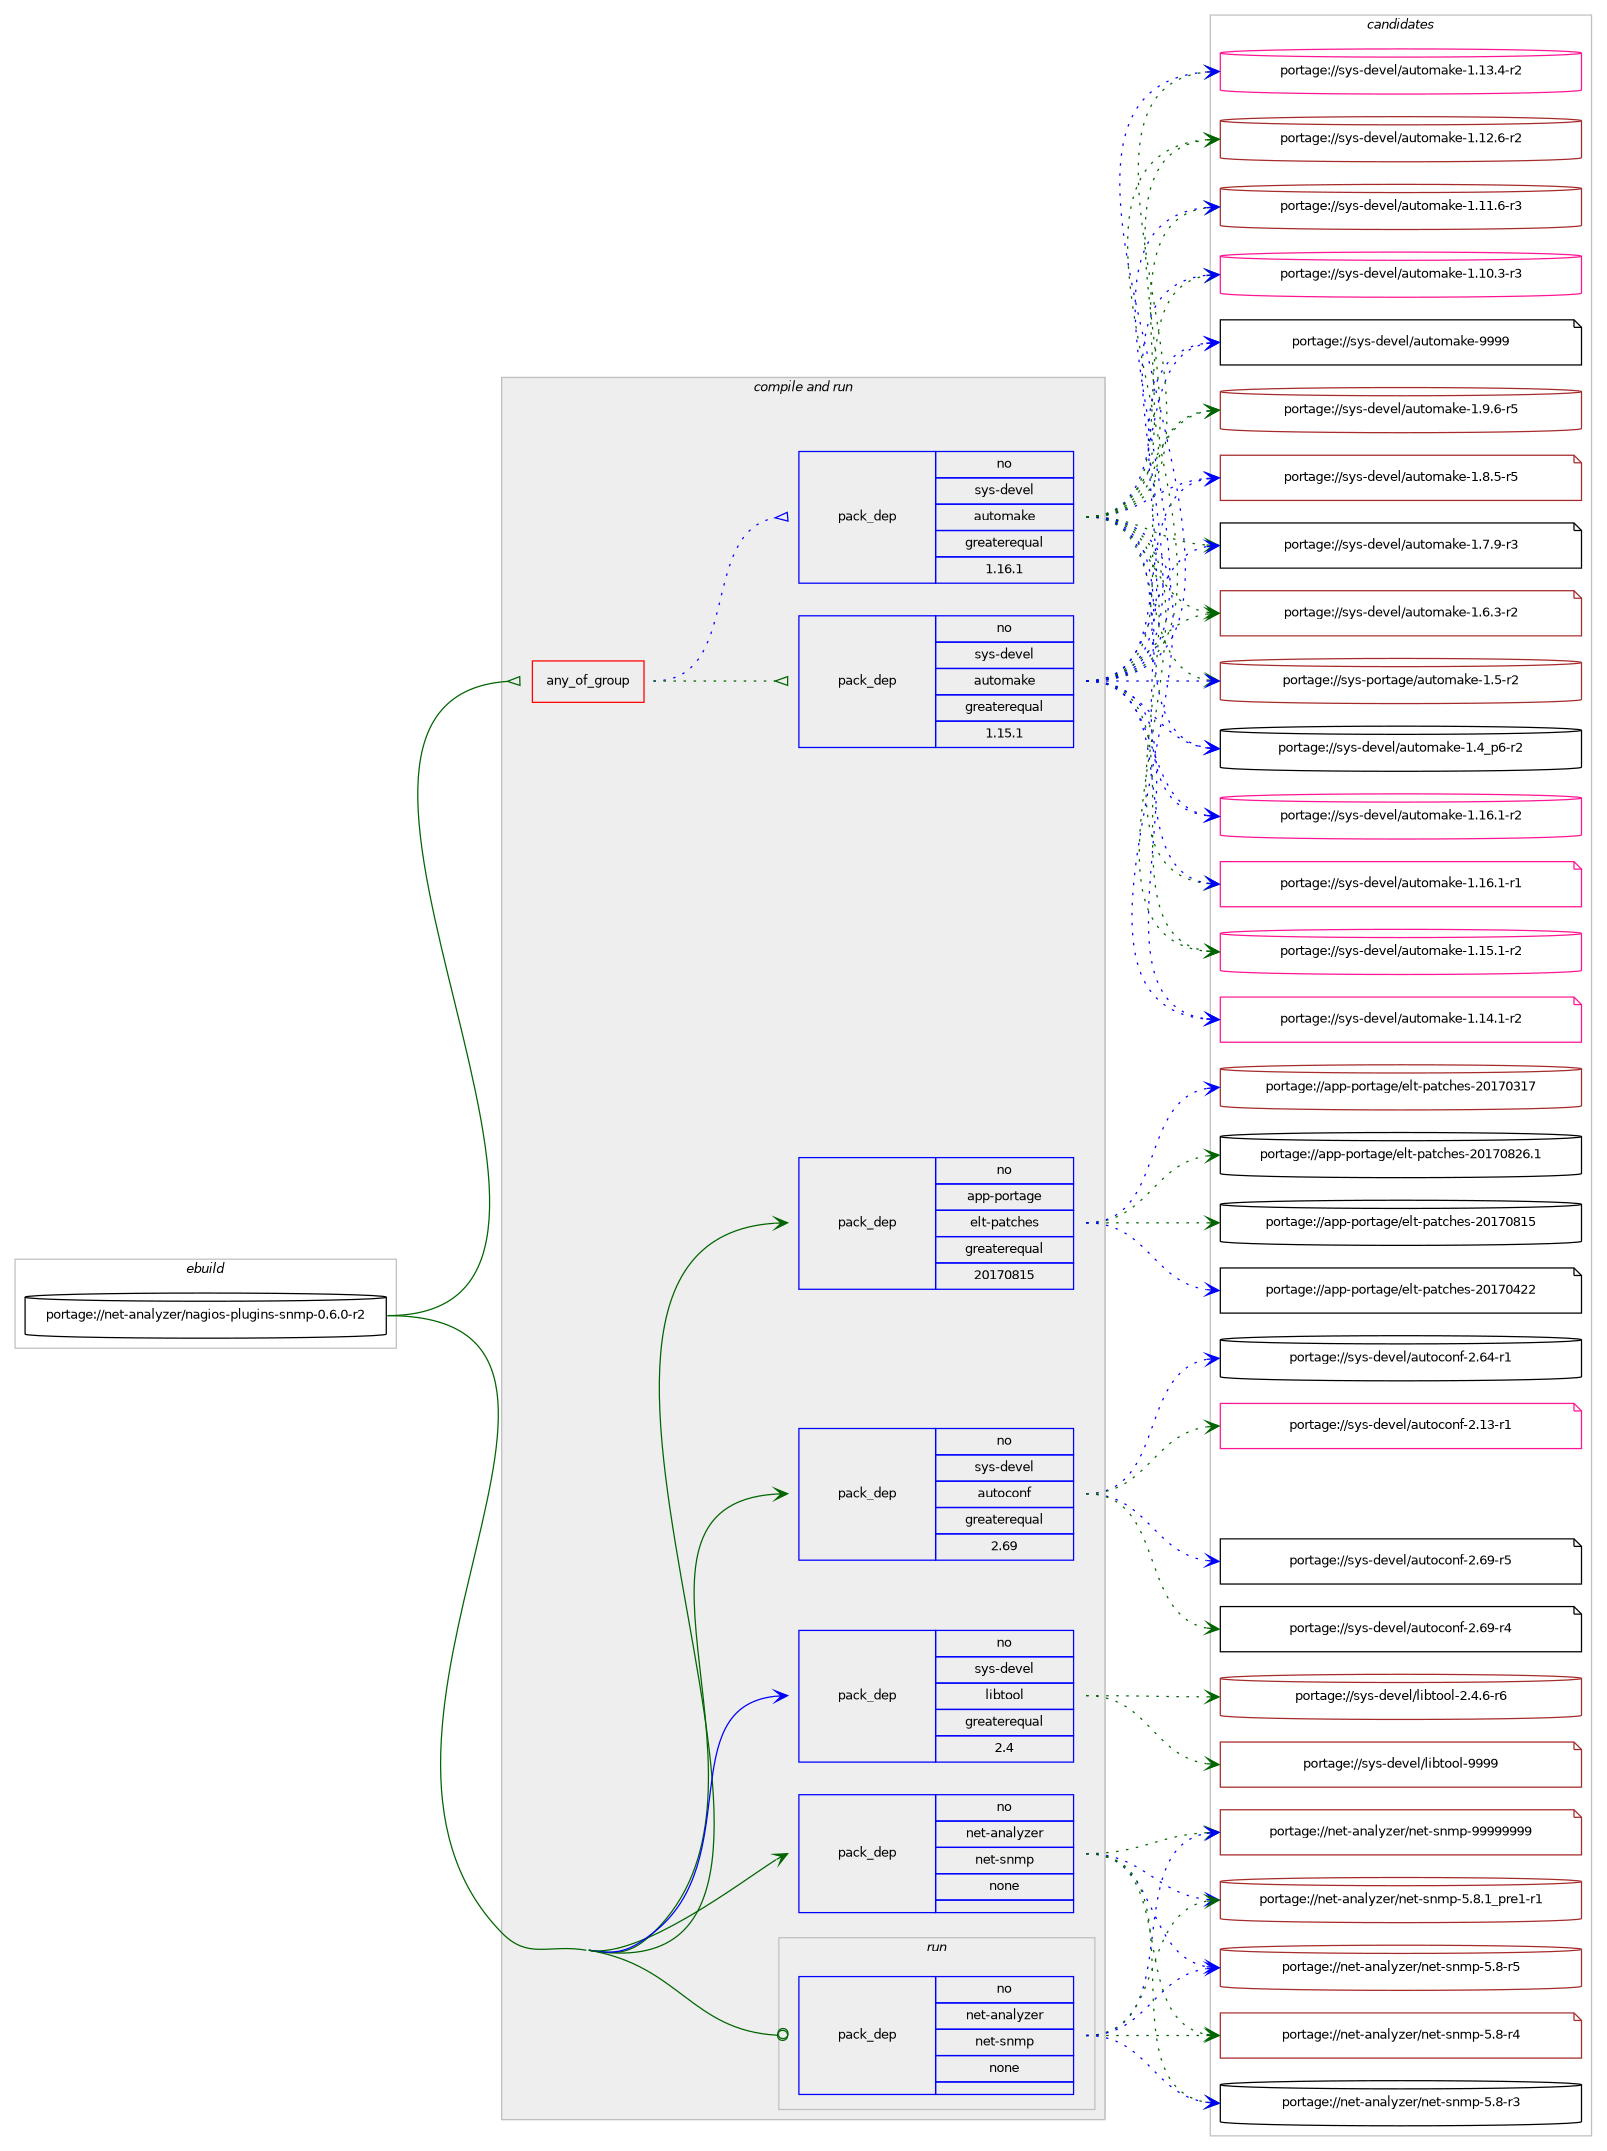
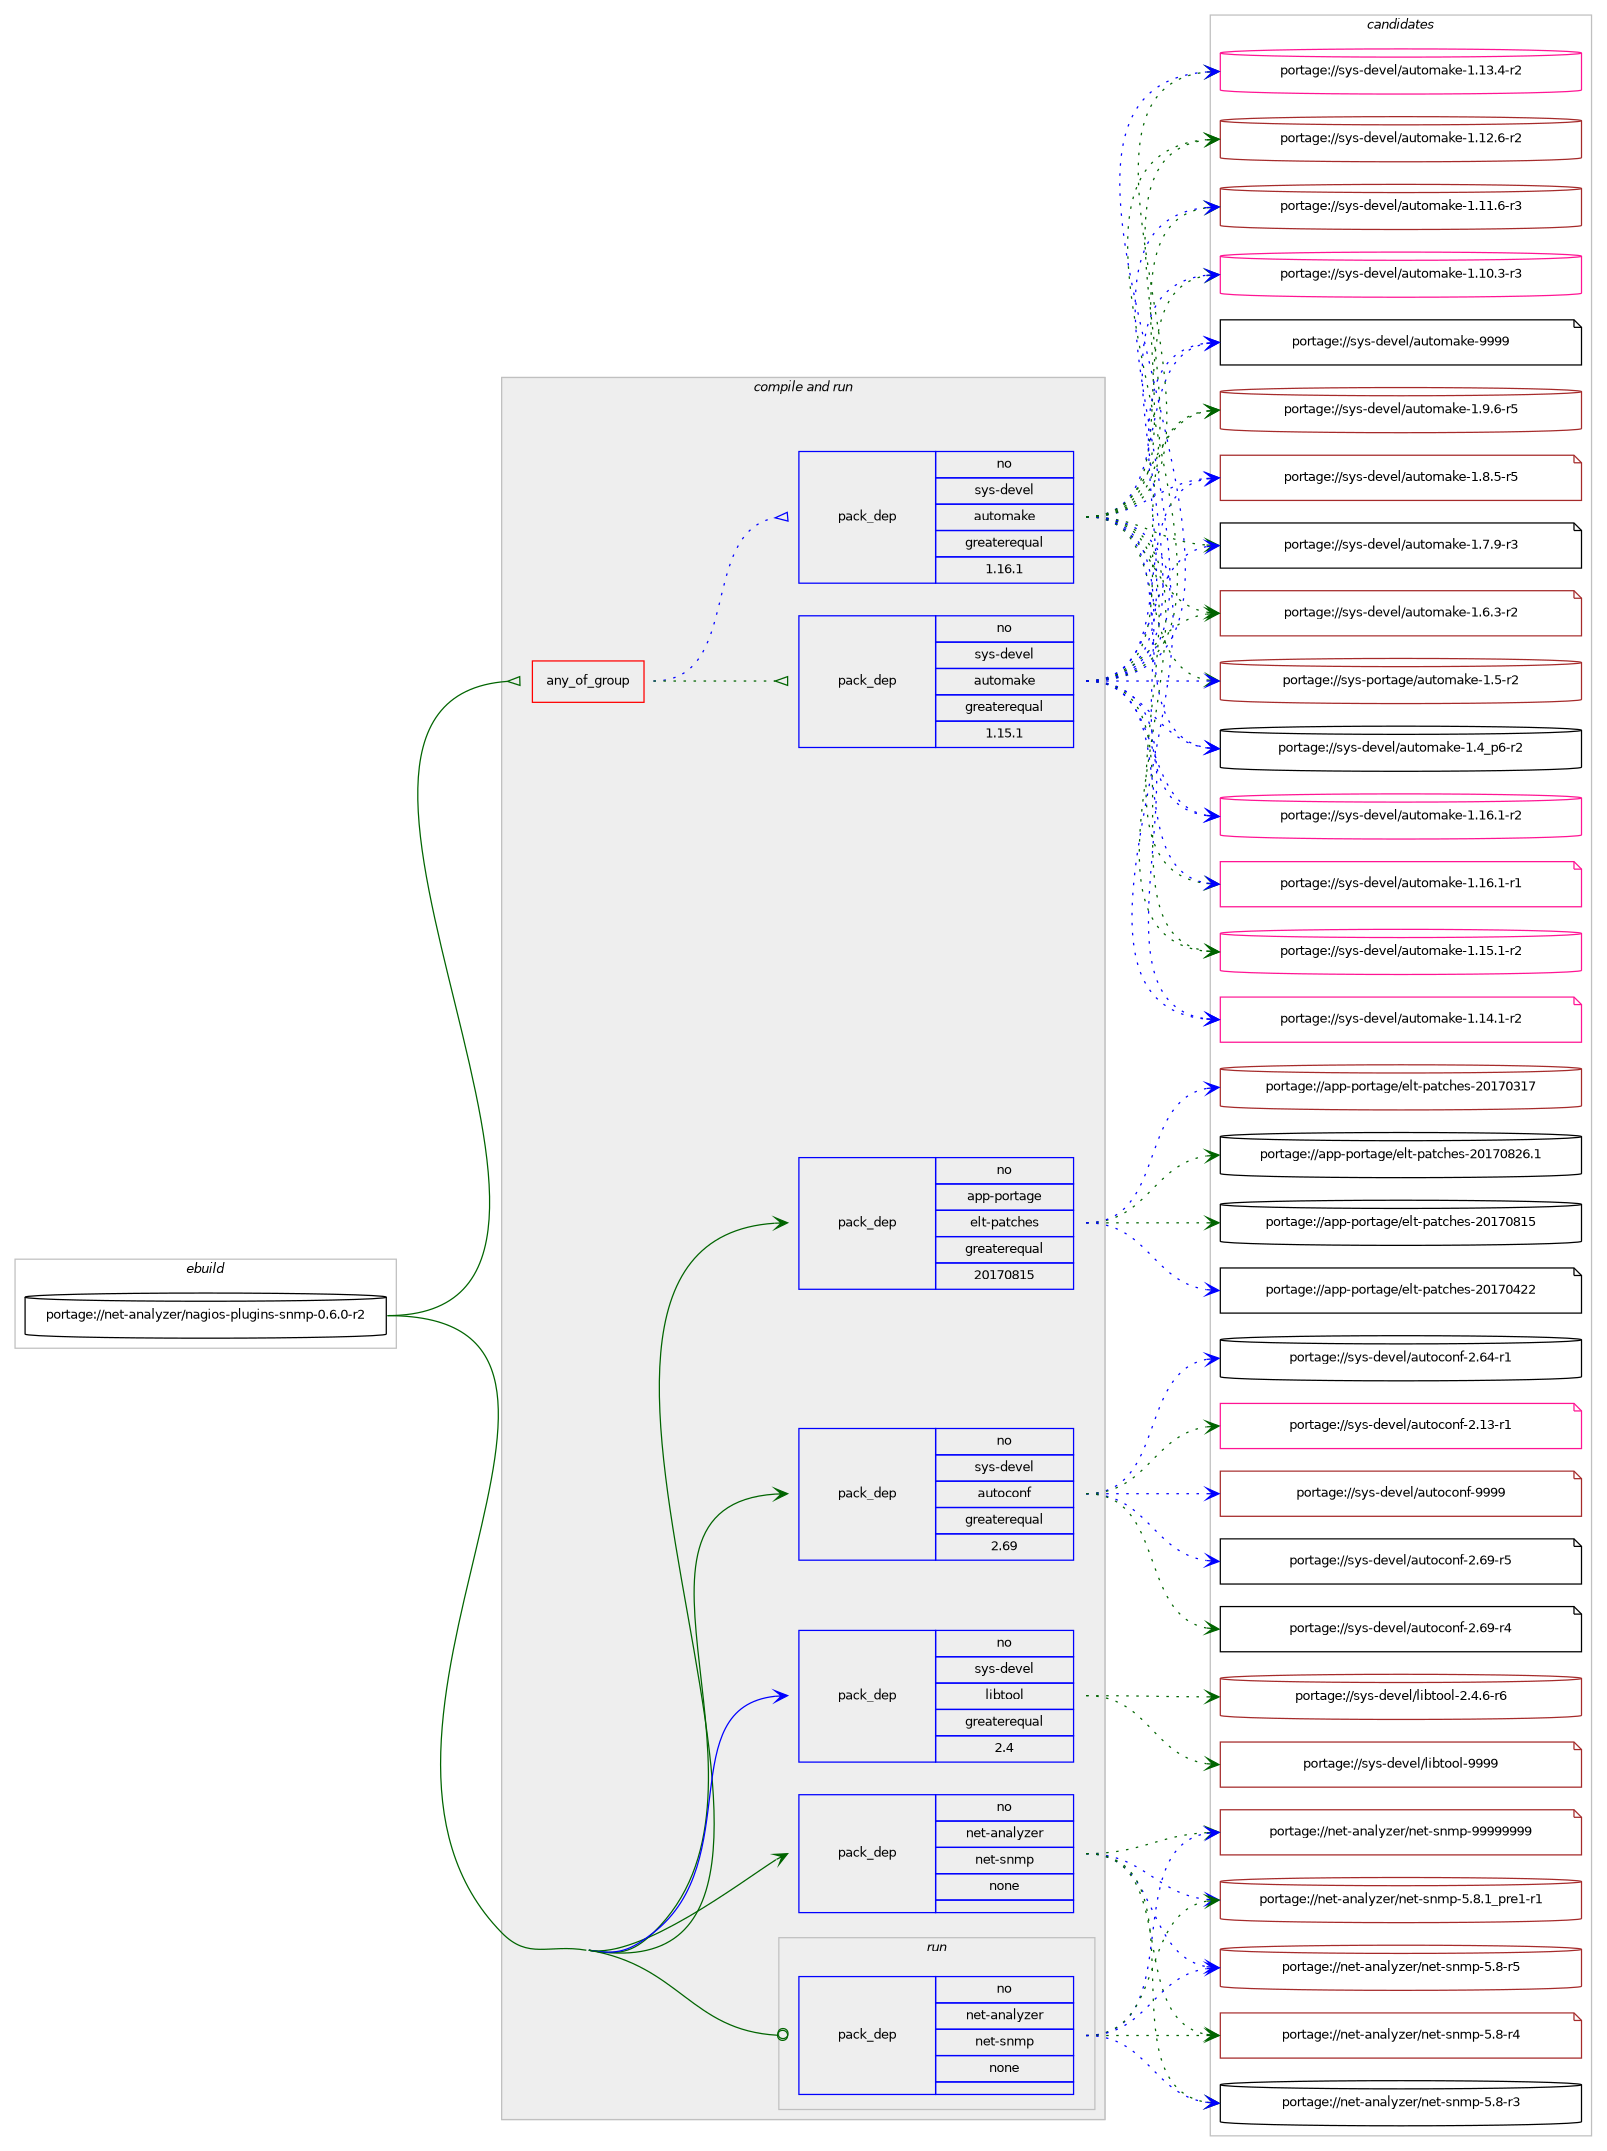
none -> (1401, 1494)
